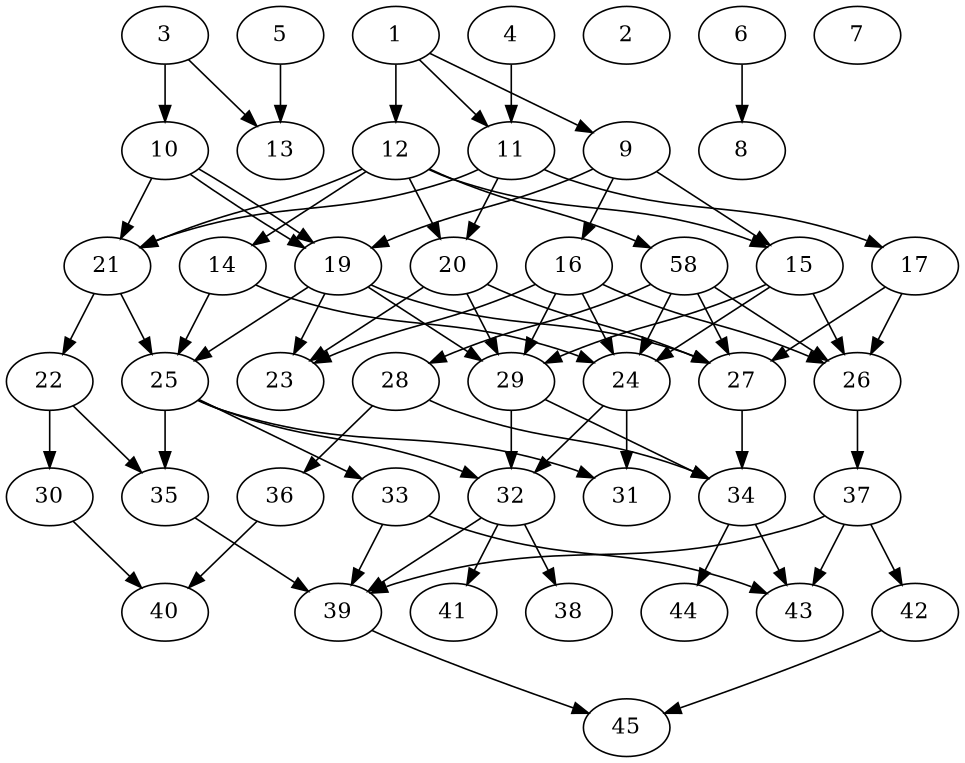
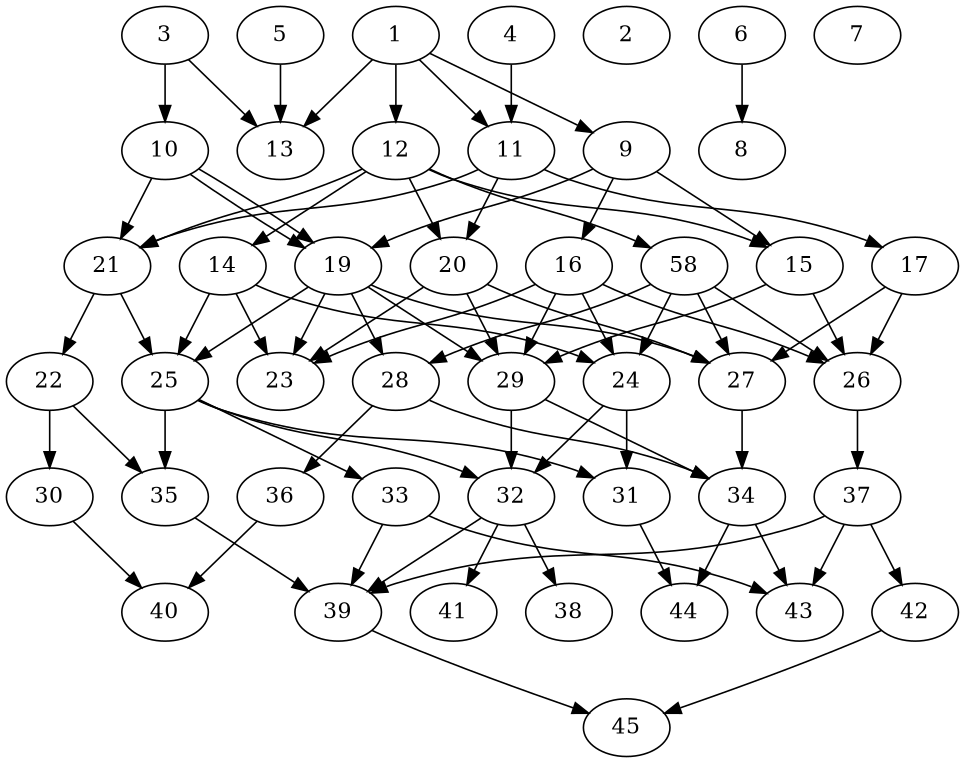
none -> (344, 87)
none -> (247, 314)
(725, 316) -> none
none -> (363, 317)
none -> (649, 543)
